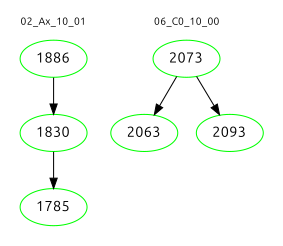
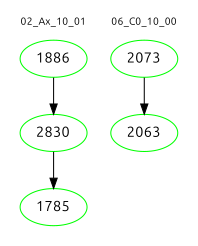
(54, 133) -> (54, 133)
(230, 133) -> none
